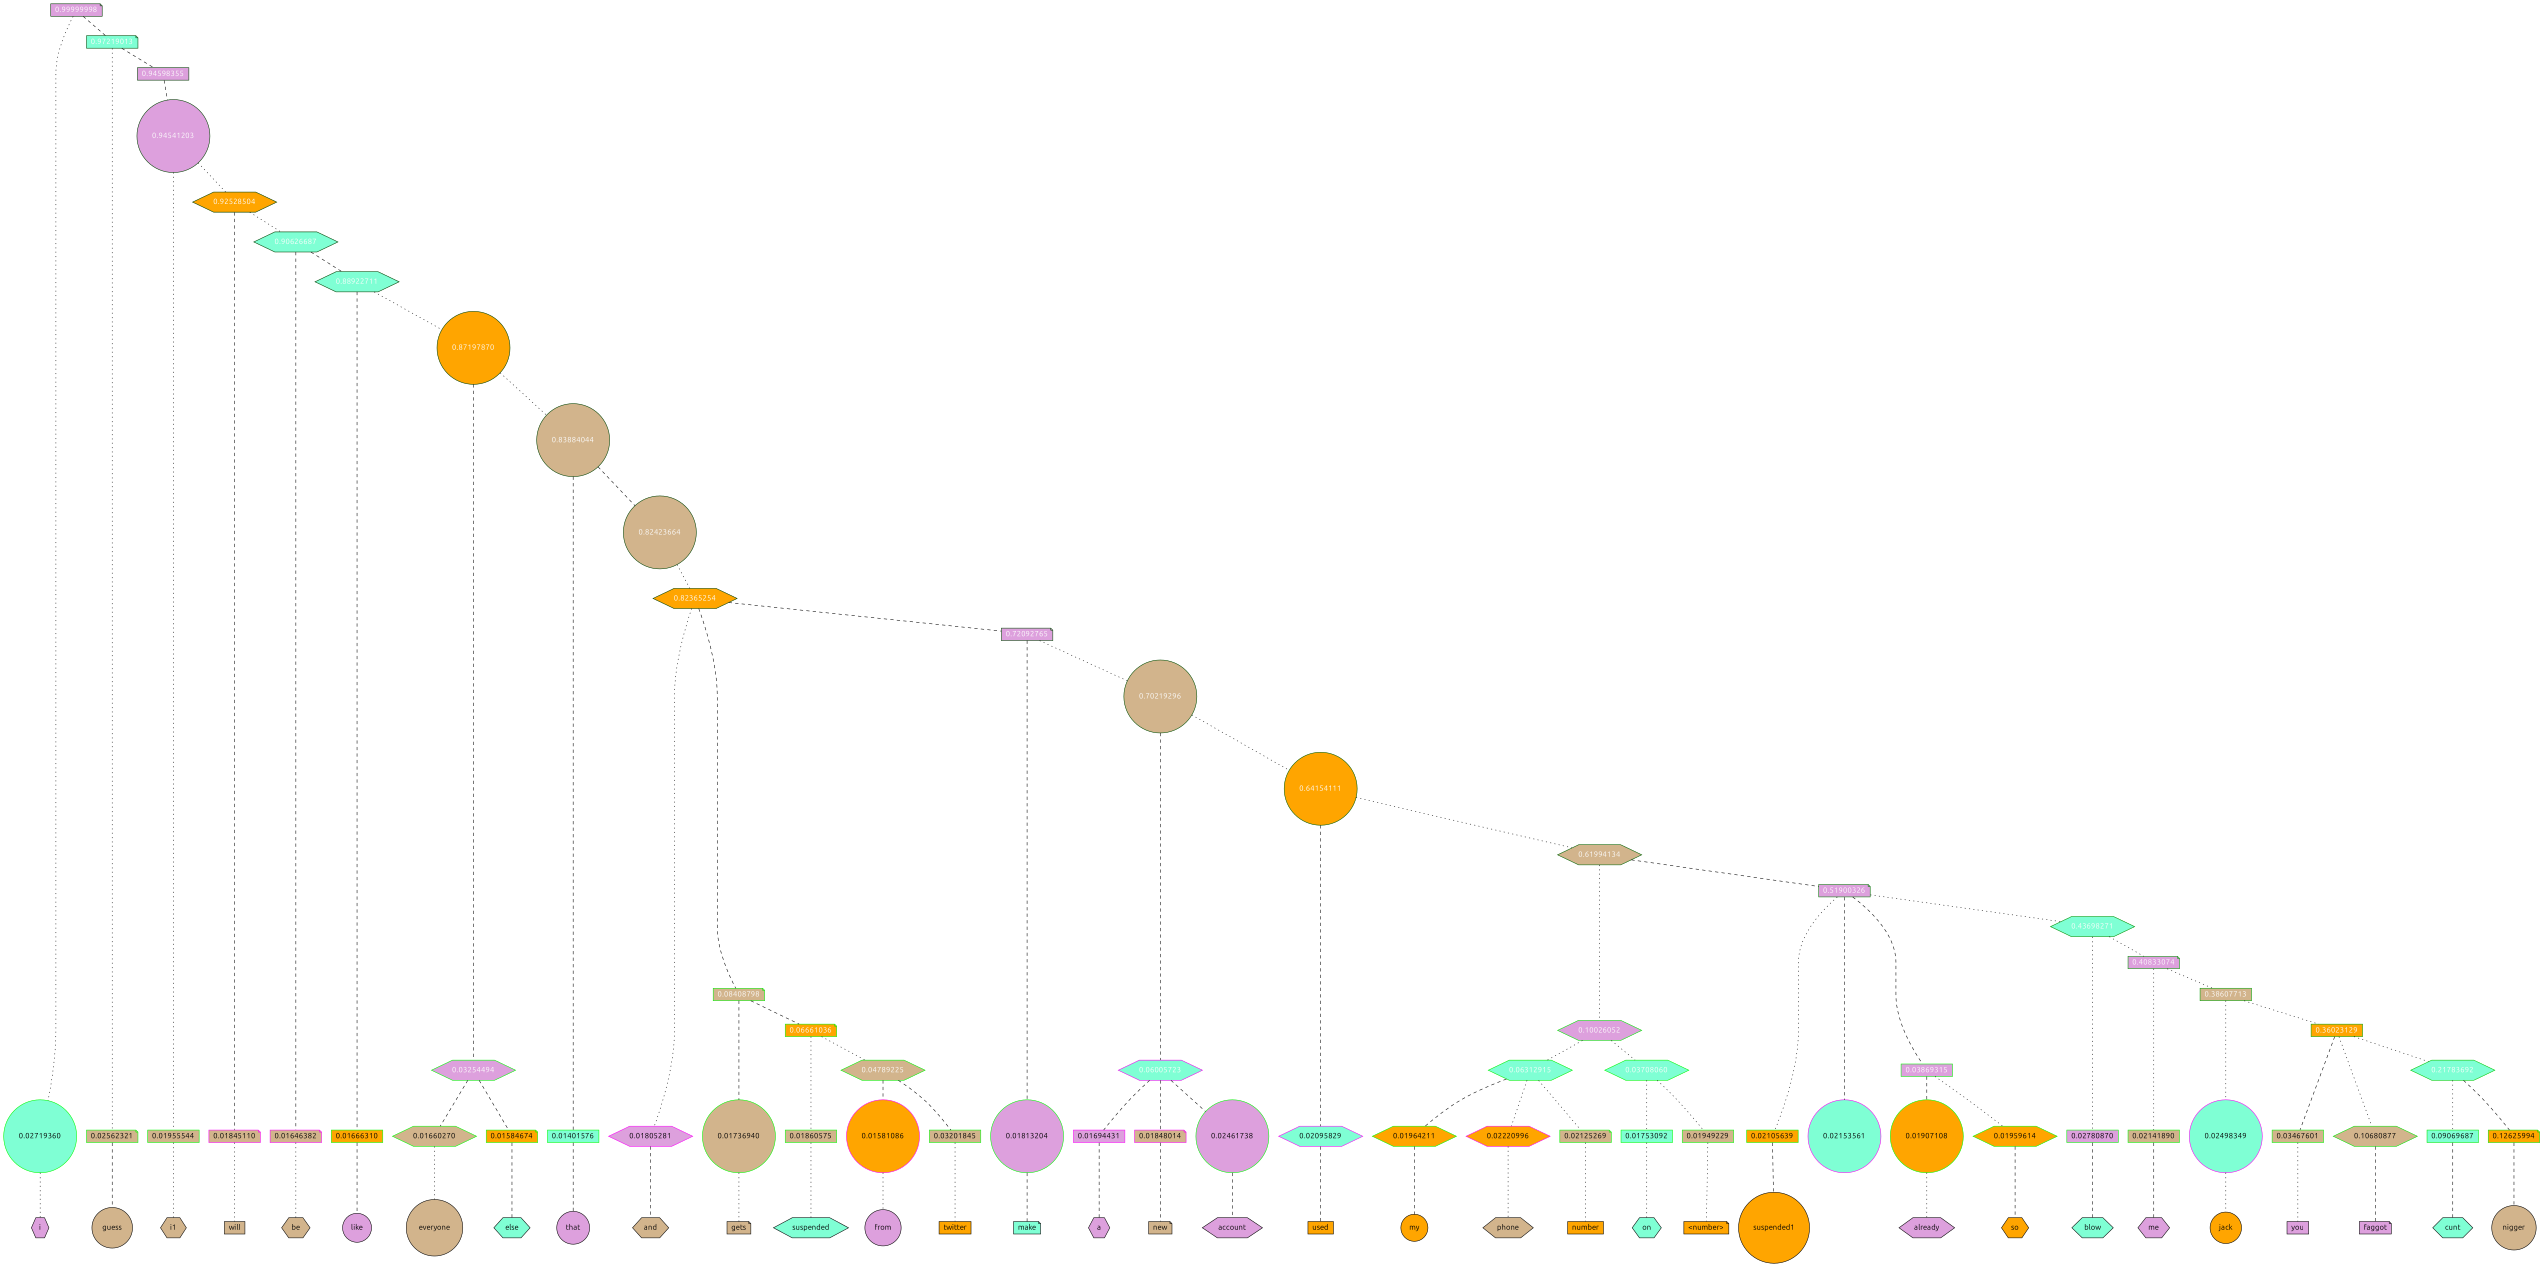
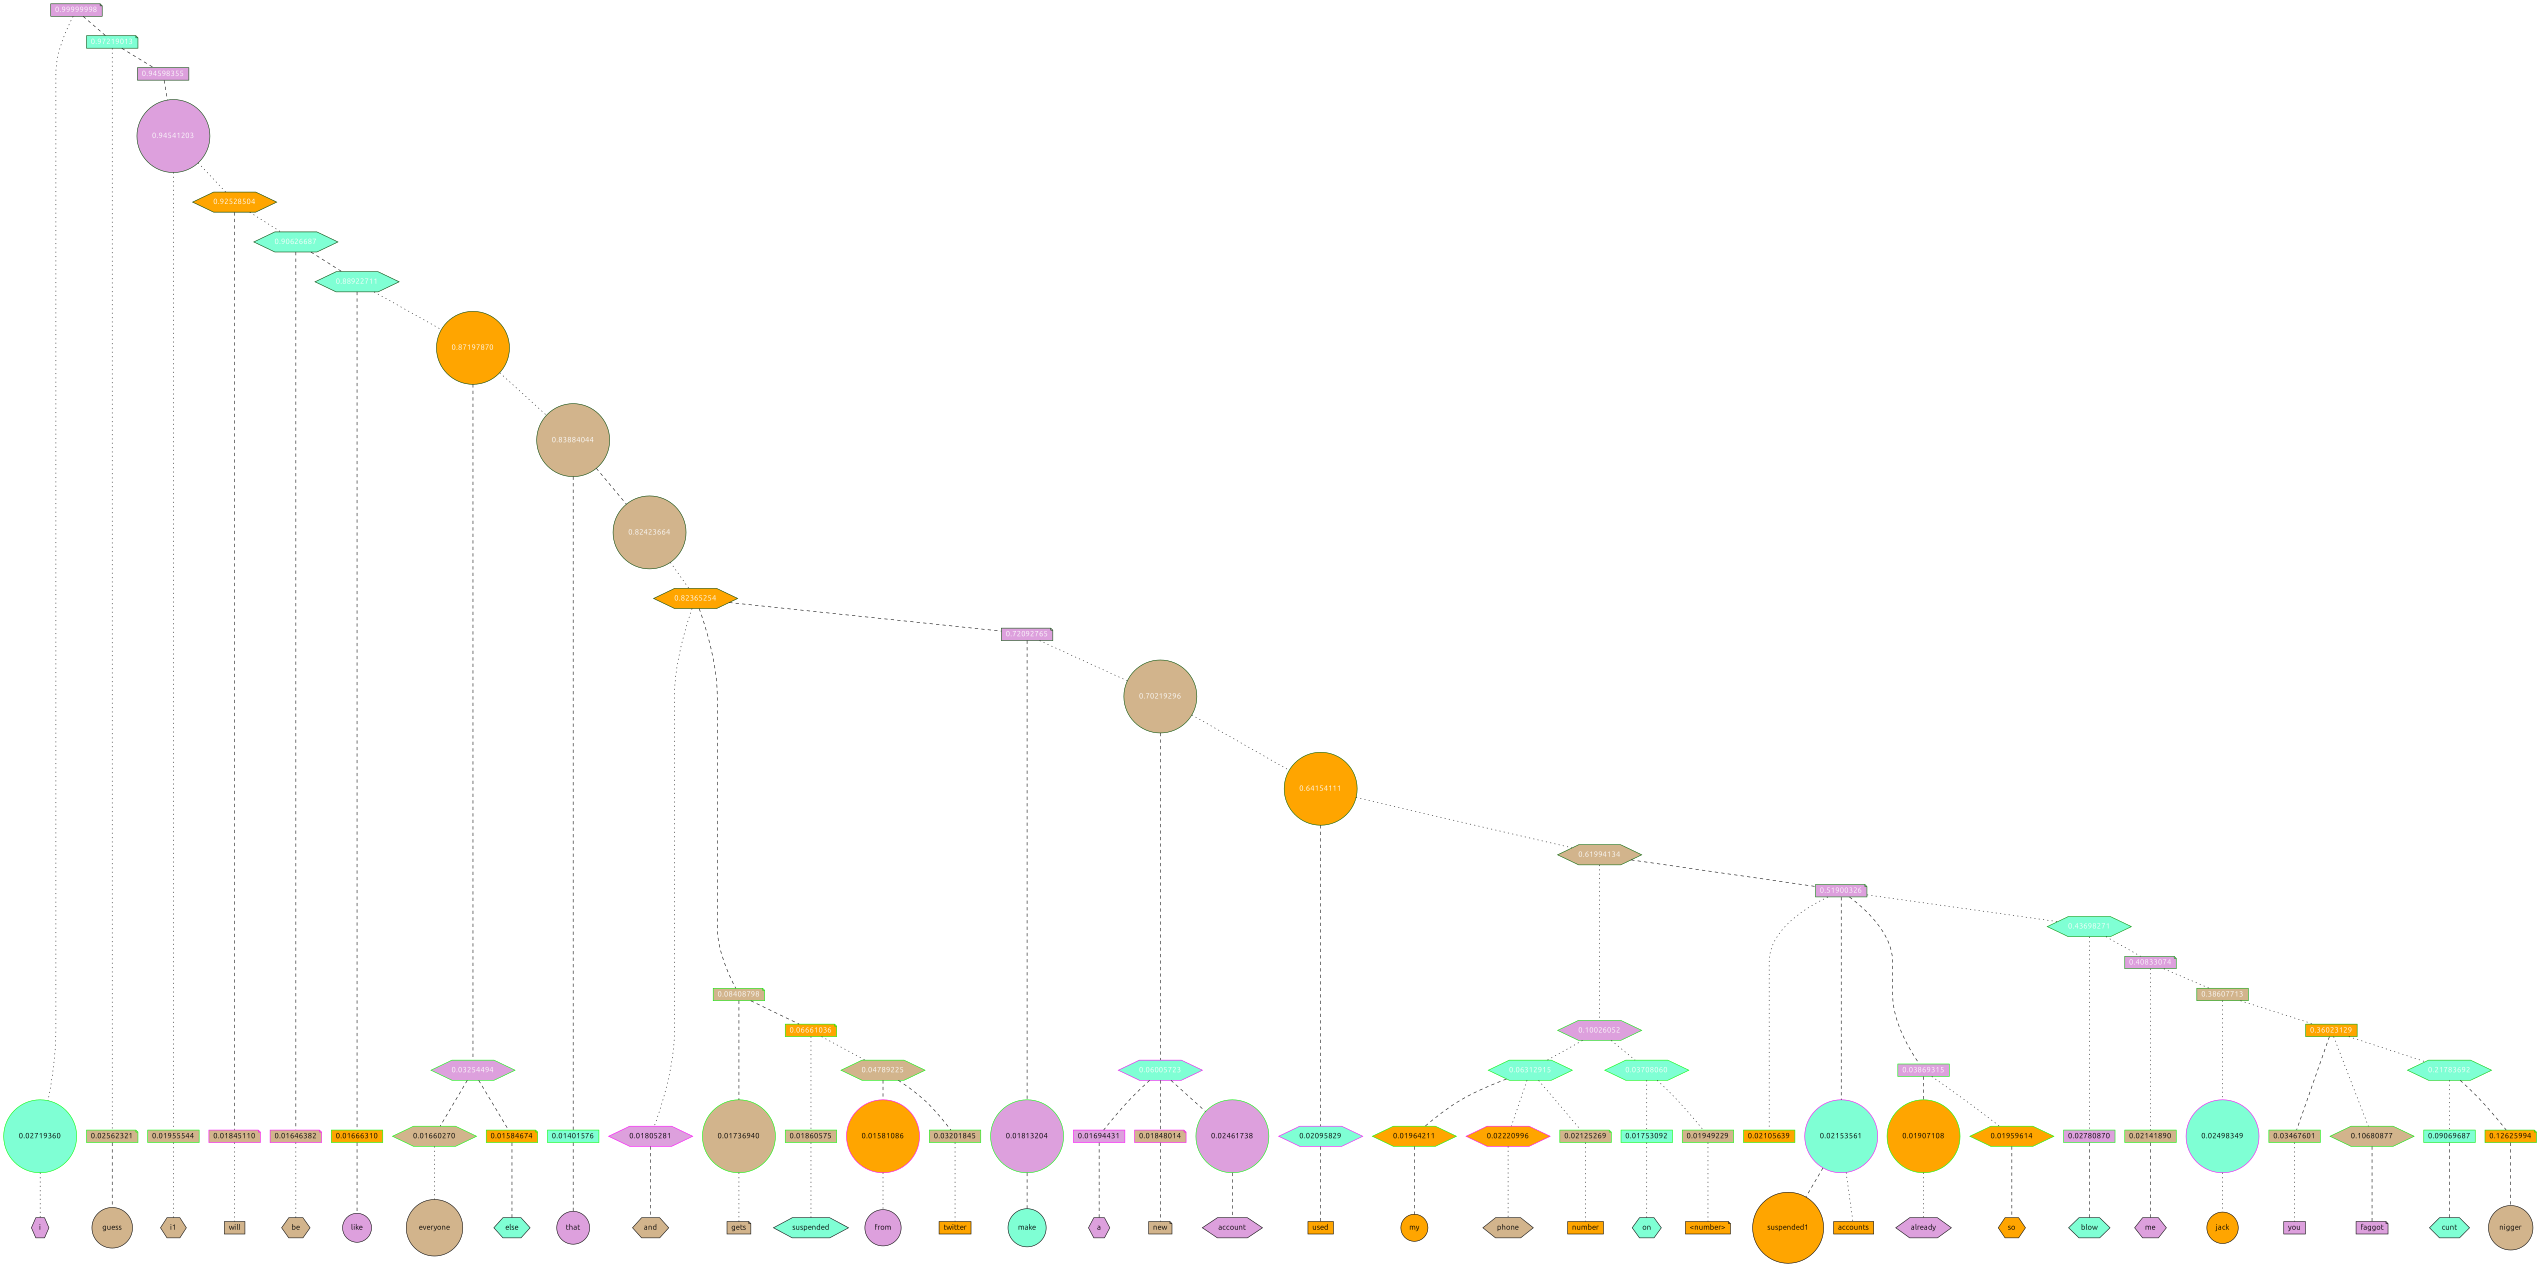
(1773, 1167) -> (1814, 1182)
(1027, 1228) -> (1027, 1228)
none -> (1854, 1228)
